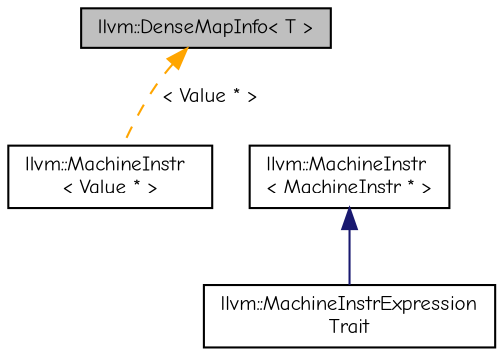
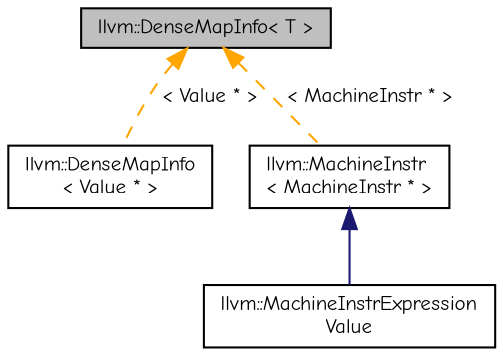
none -> (279, 104)
(110, 177) -> (110, 177)
(350, 316) -> (350, 316)
